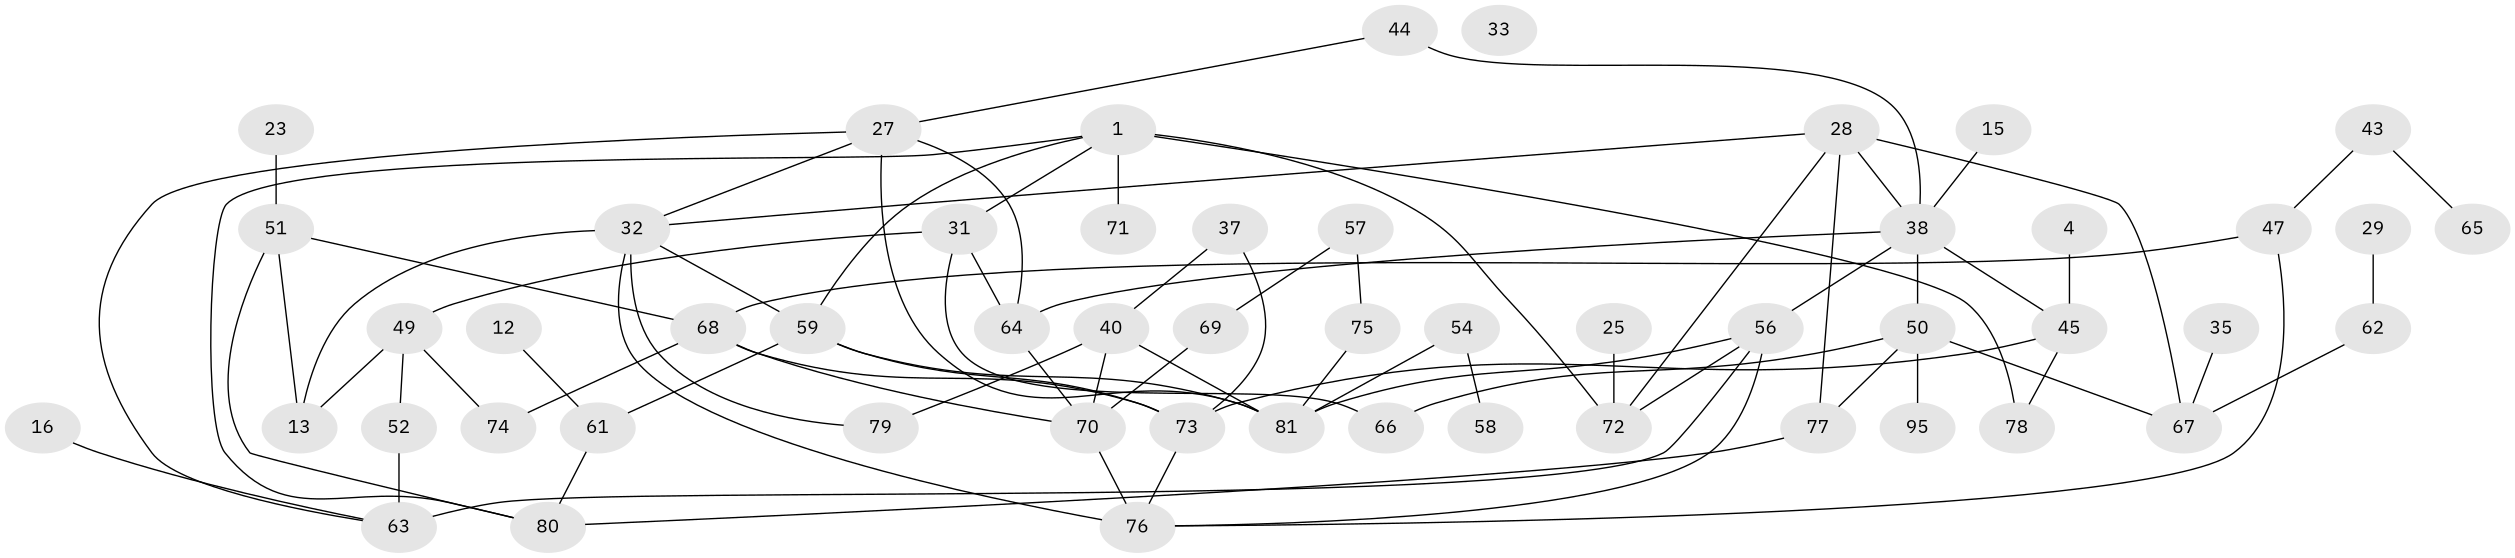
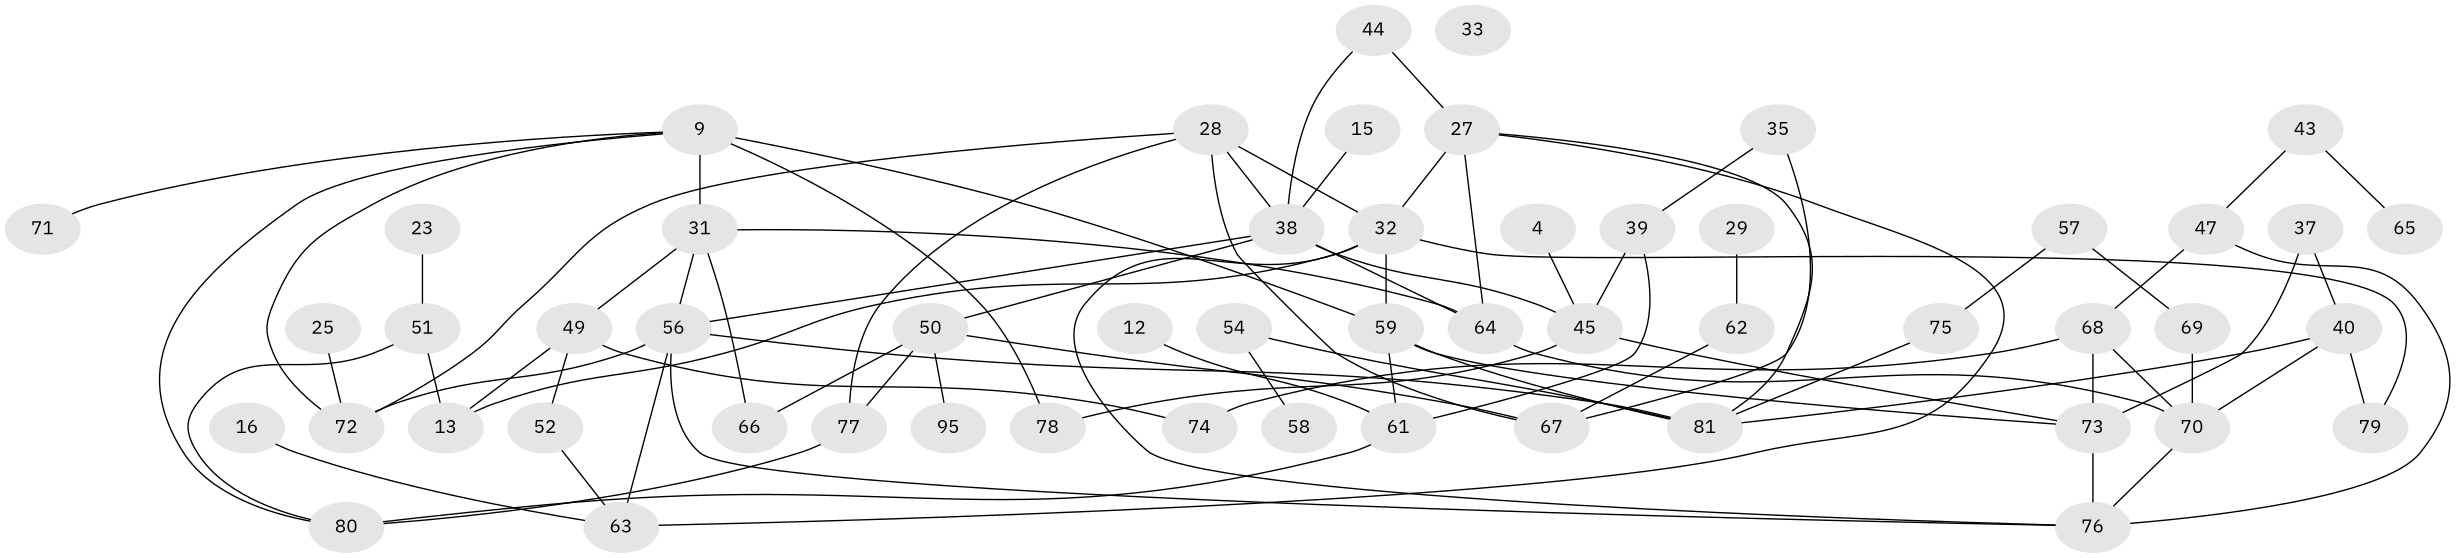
(1118, 130) -> (700, 130)
none -> (1637, 229)
(492, 279) -> none
none -> (687, 279)
